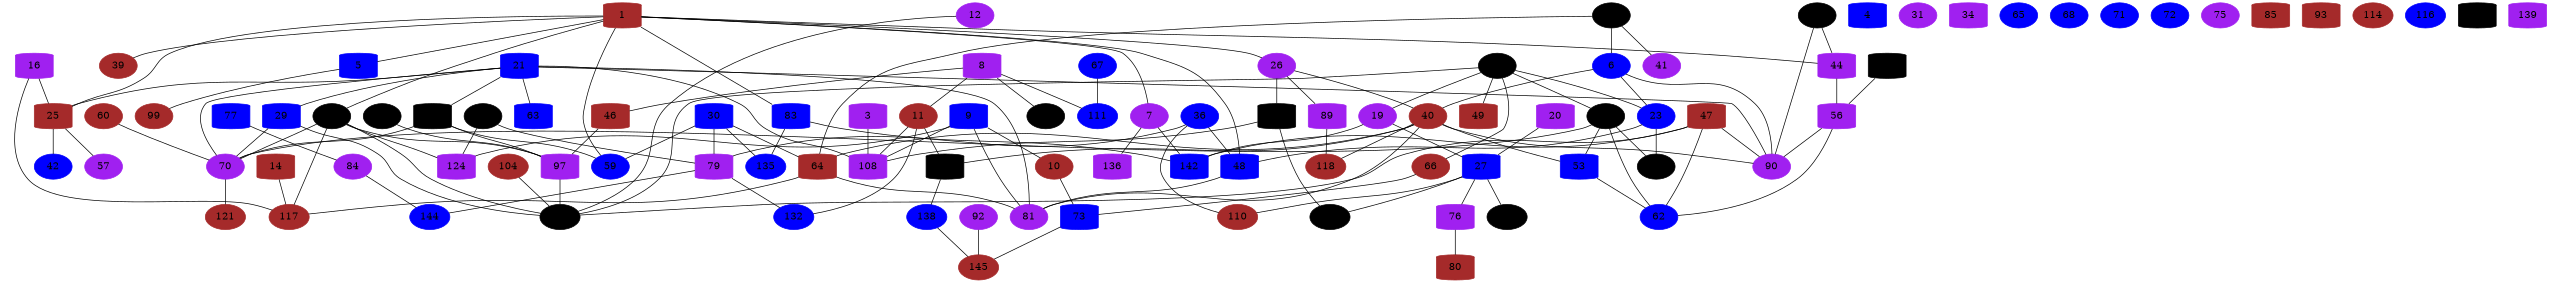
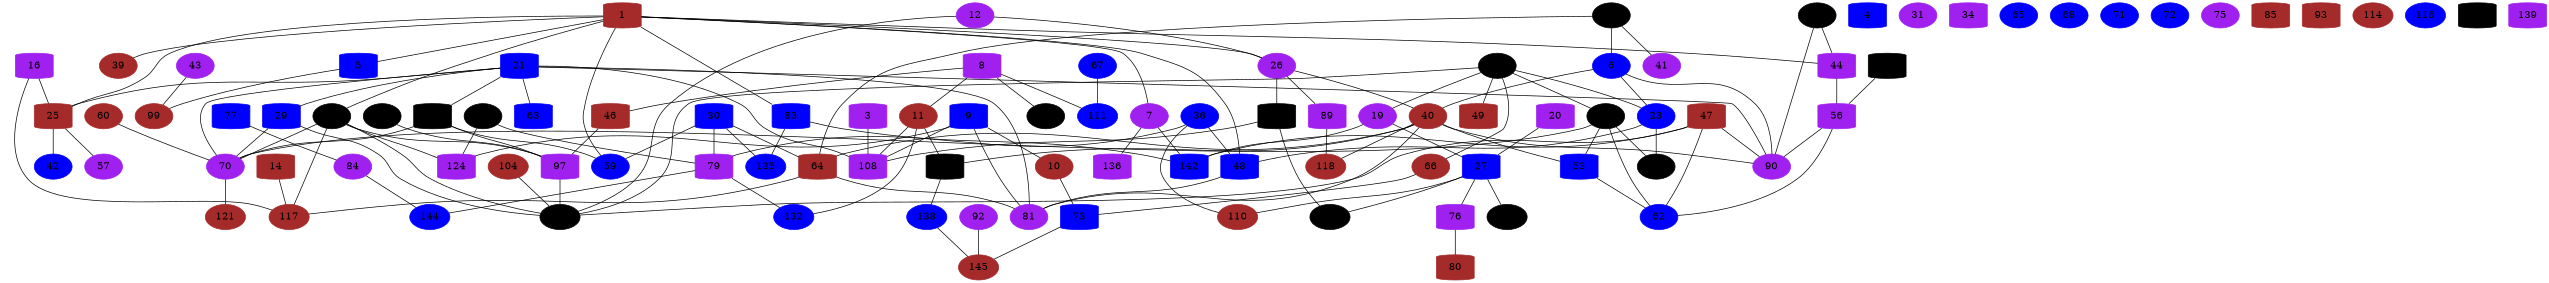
none -> (1116, 28)
none -> (195, 66)
